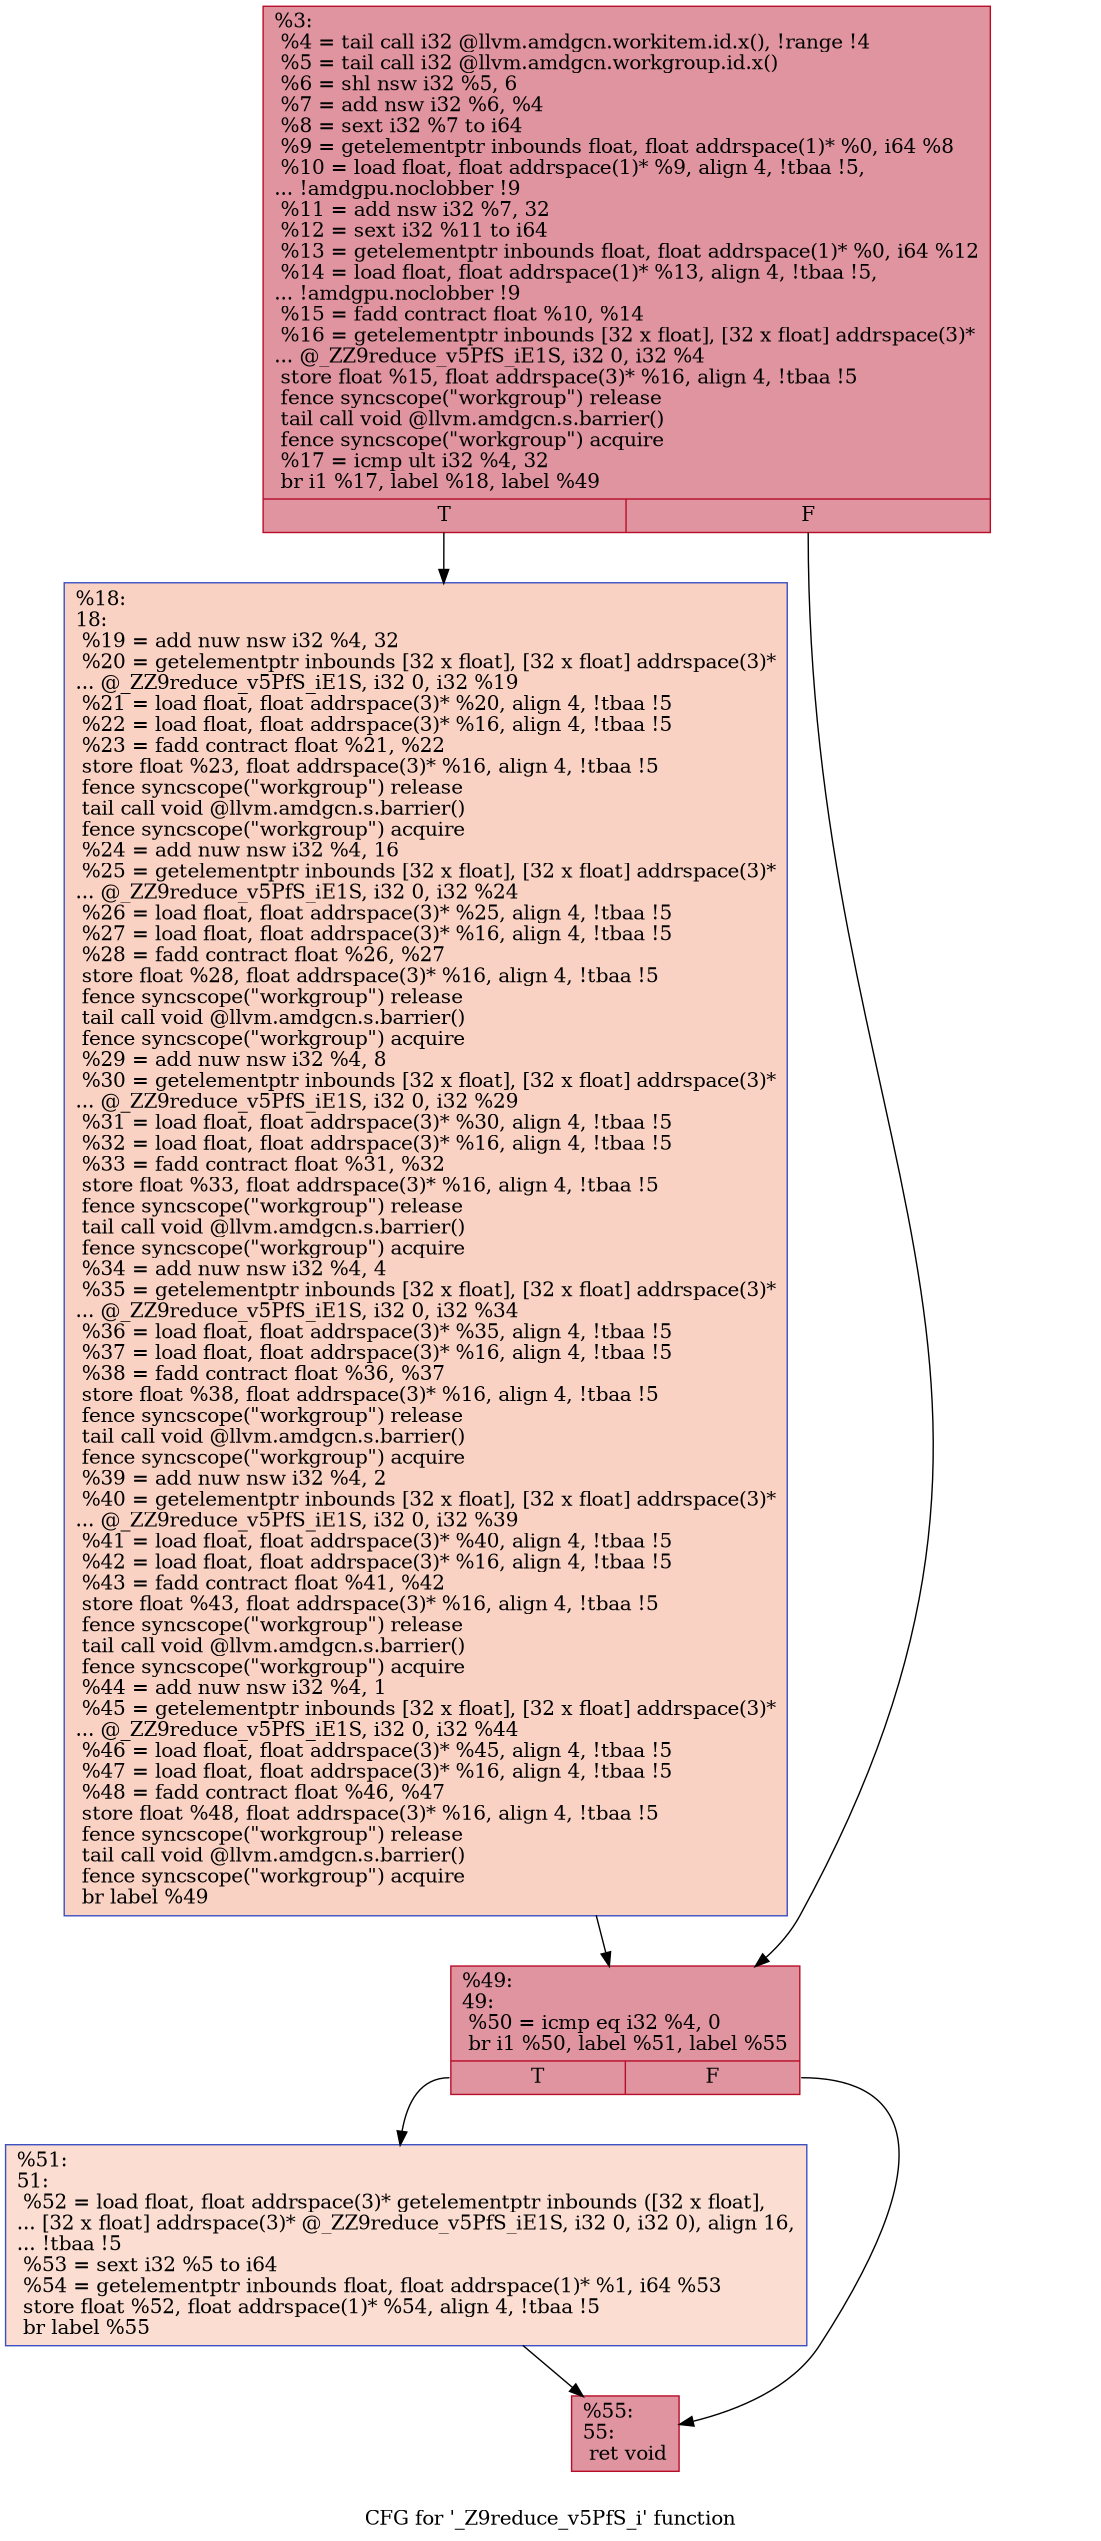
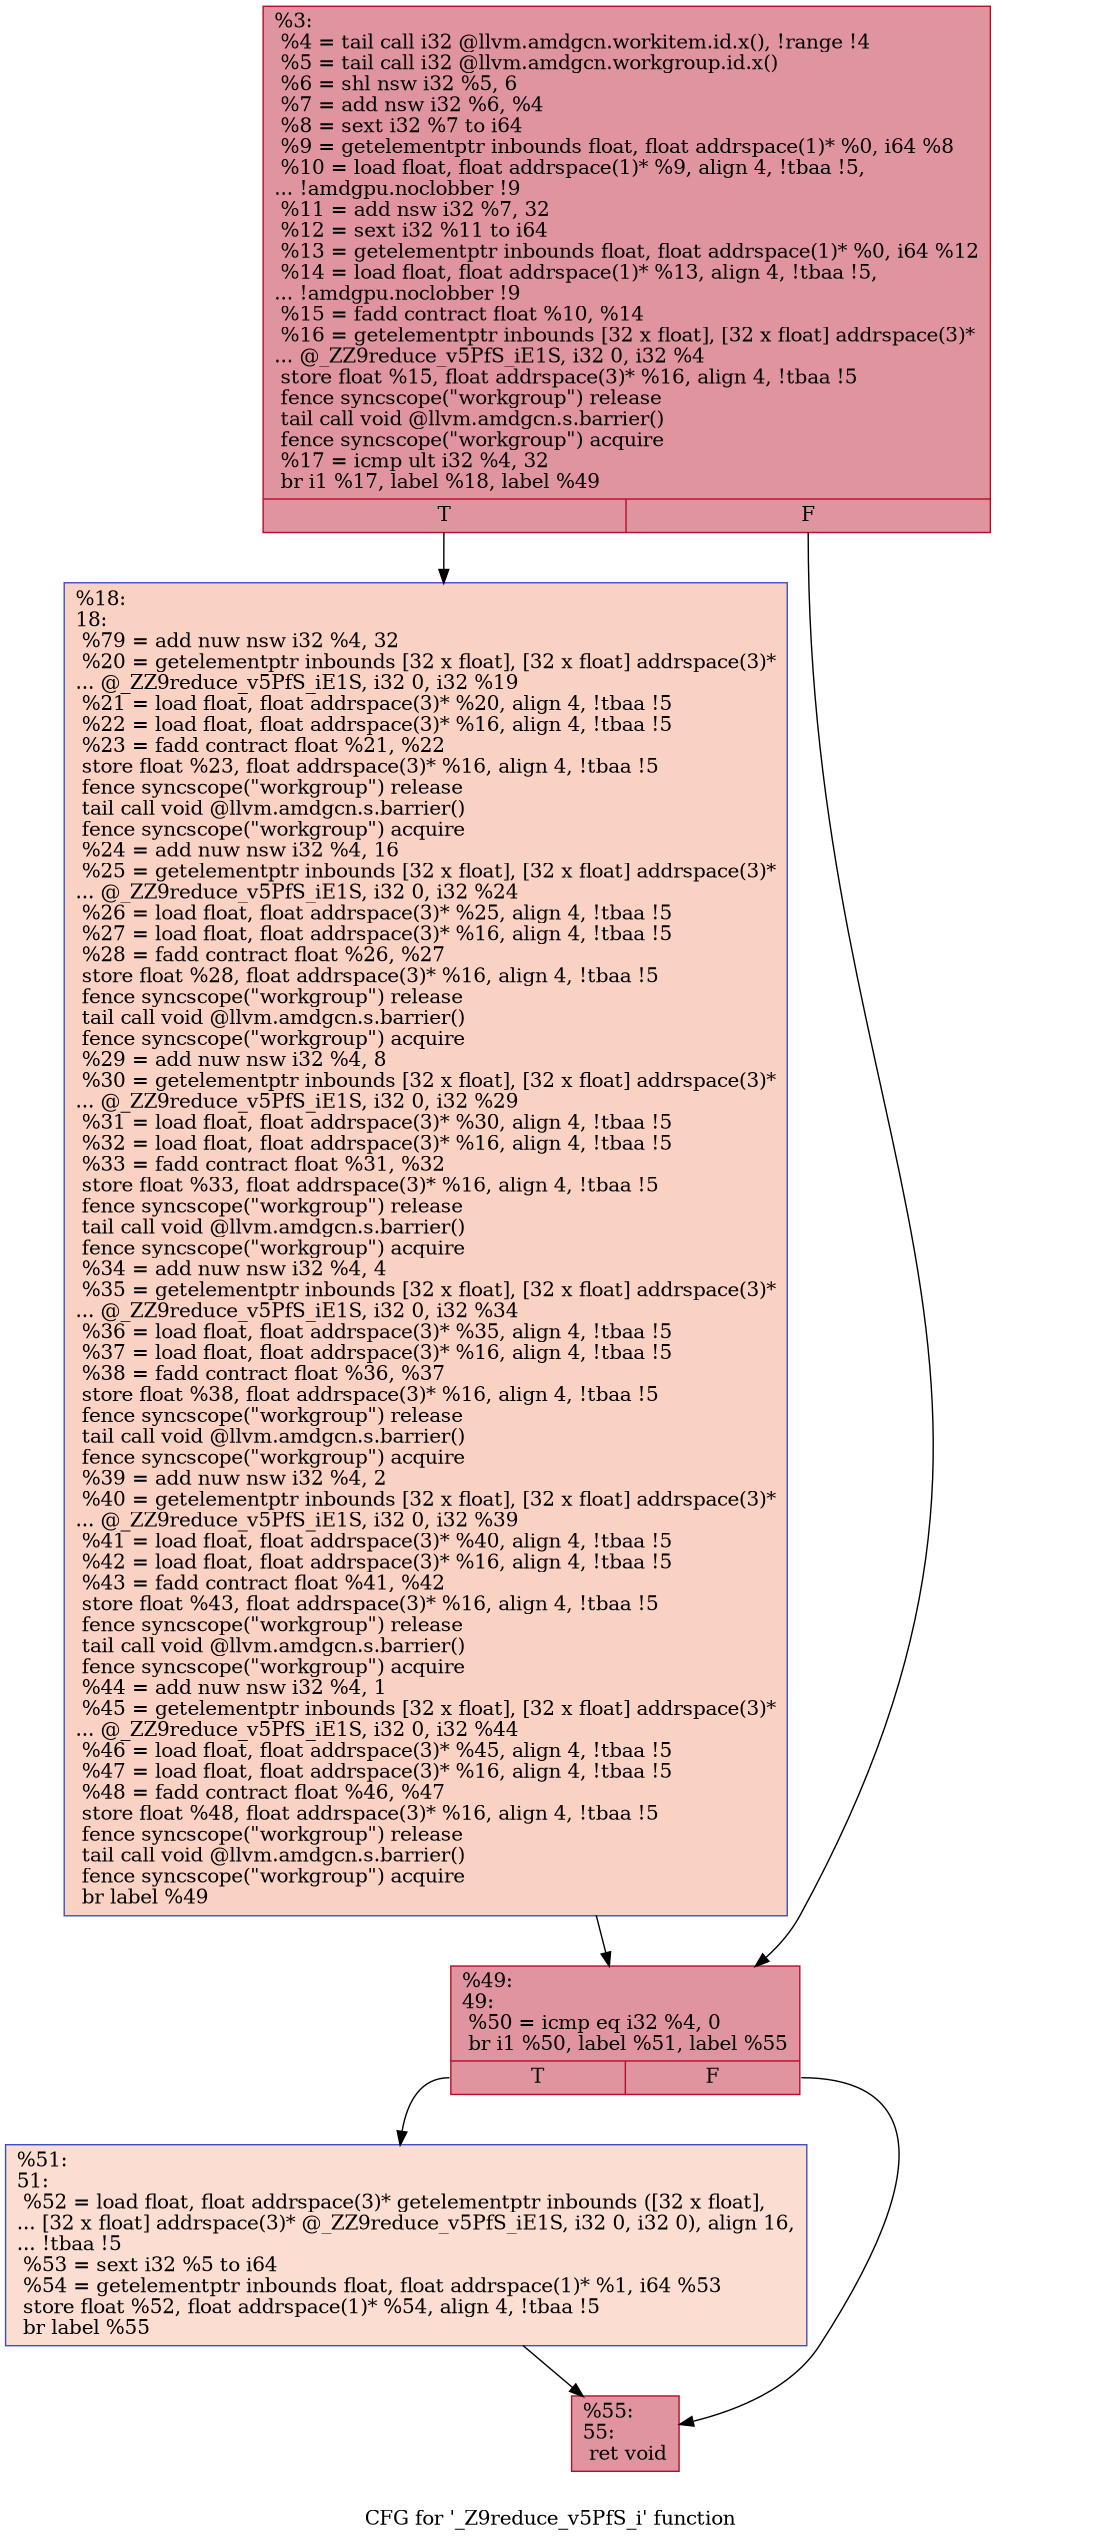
(237, 641) -> (237, 641)
